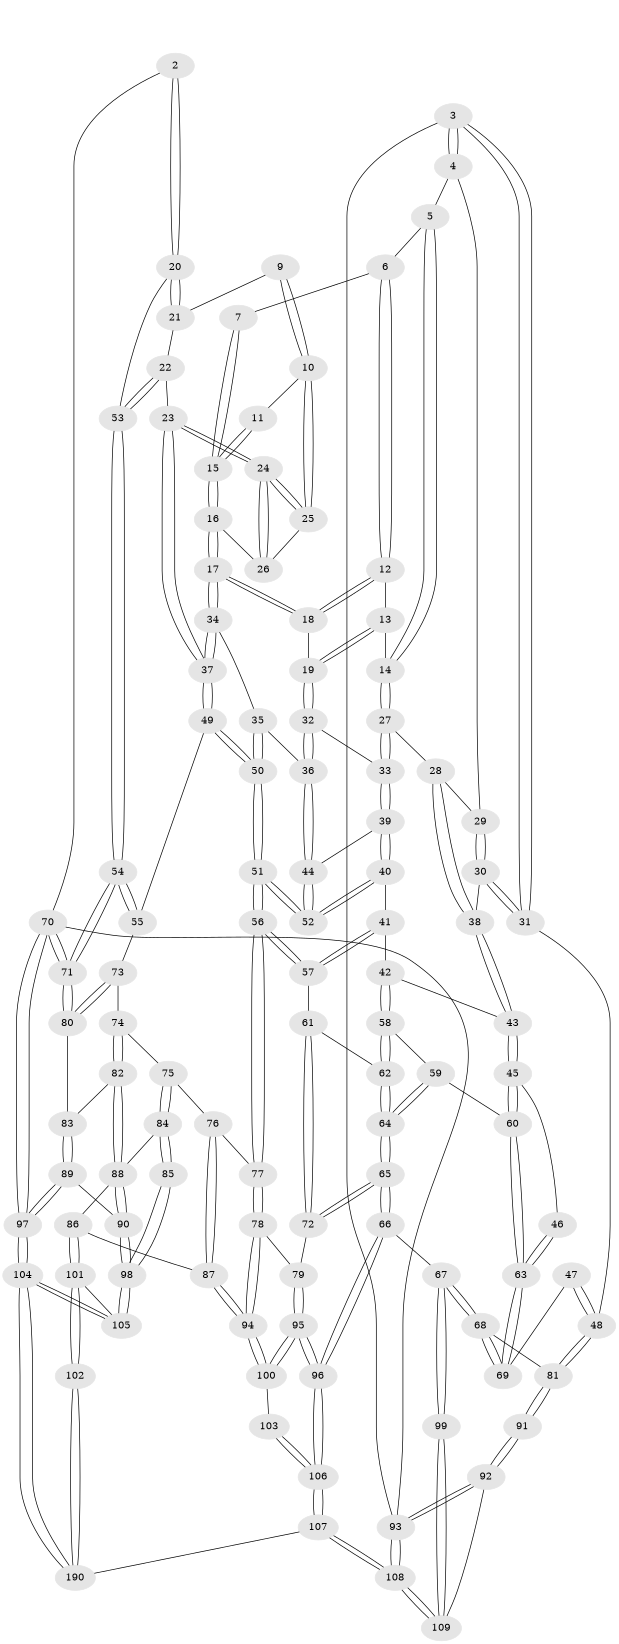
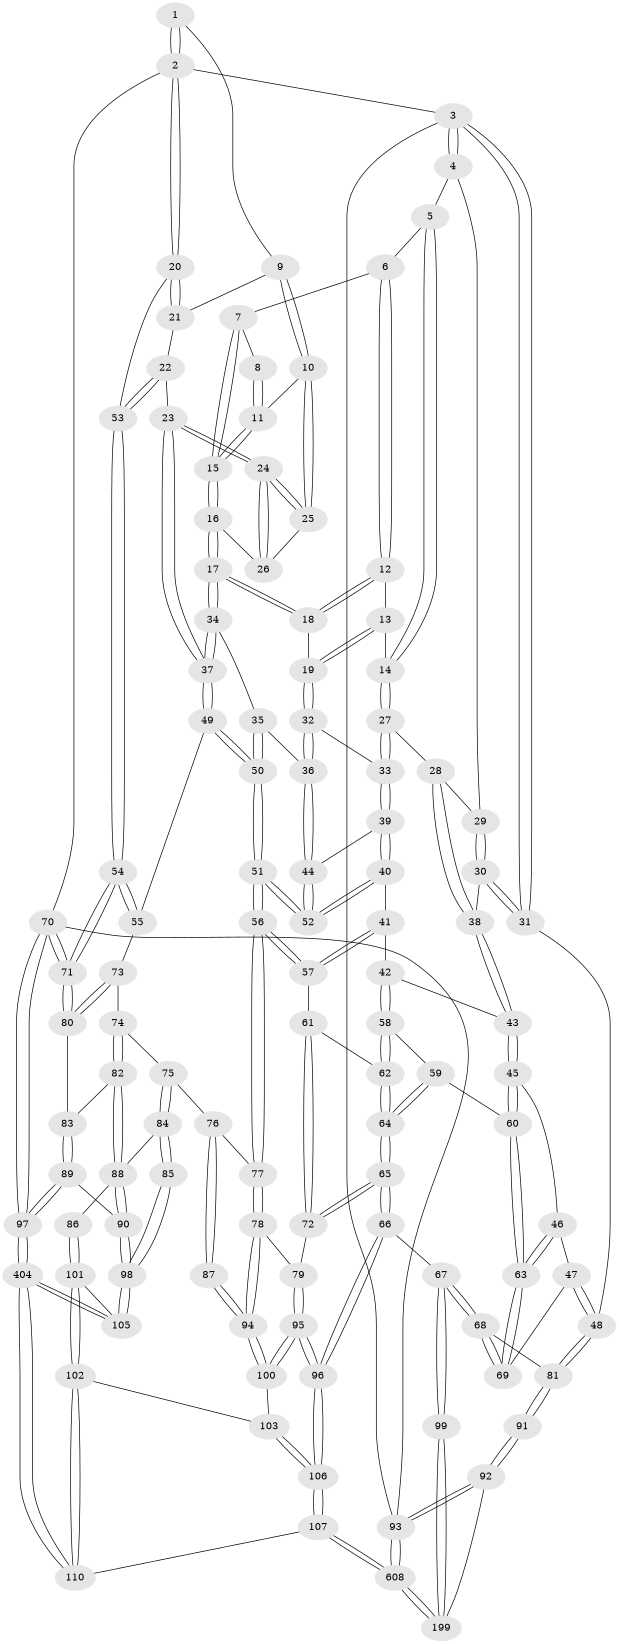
none -> (175, 15)
none -> (314, 91)
none -> (258, 368)
none -> (565, 1250)
(150, 1256) -> none
(23, 1275) -> (23, 1275)
none -> (172, 1401)
(75, 1578) -> (75, 1578)
(395, 1578) -> (395, 1578)
(441, 1628) -> (441, 1628)
